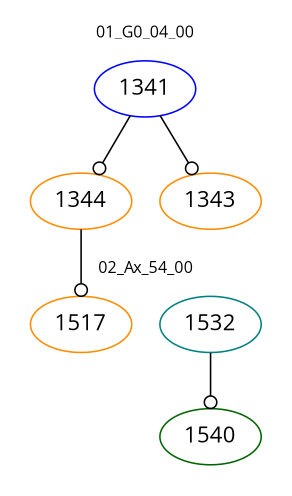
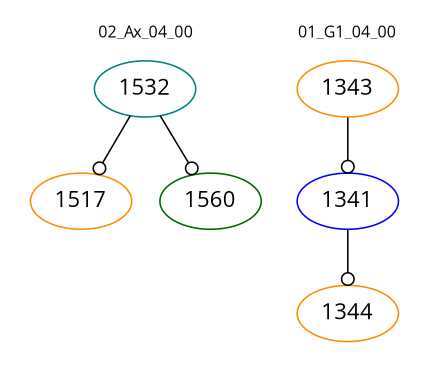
(146, 34) -> (348, 34)
(174, 139) -> (348, 139)
(81, 265) -> (116, 139)
(146, 269) -> (146, 34)
(211, 437) -> (211, 201)
